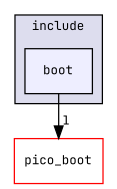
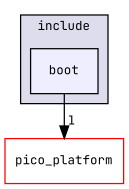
(59, 161) -> (64, 161)
